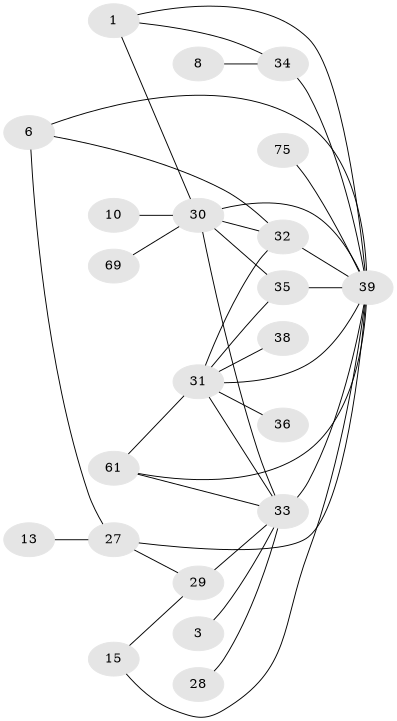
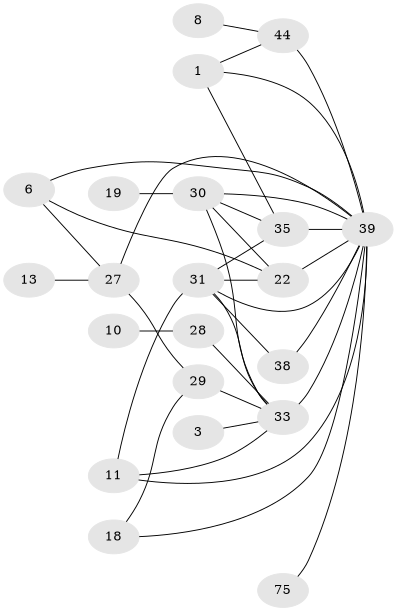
(283, 64) -> (283, 36)
(156, 118) -> (241, 150)
(156, 215) -> (150, 331)
(283, 237) -> (283, 280)
(114, 266) -> (114, 194)
none -> (330, 300)
(283, 425) -> none
(114, 468) -> (114, 476)
(114, 659) -> (114, 537)
